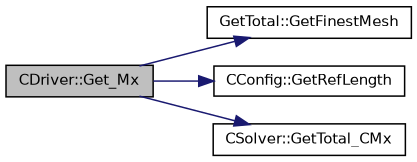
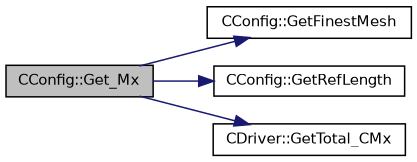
(309, 23) -> (309, 23)
(80, 81) -> (80, 81)
(309, 140) -> (309, 140)
